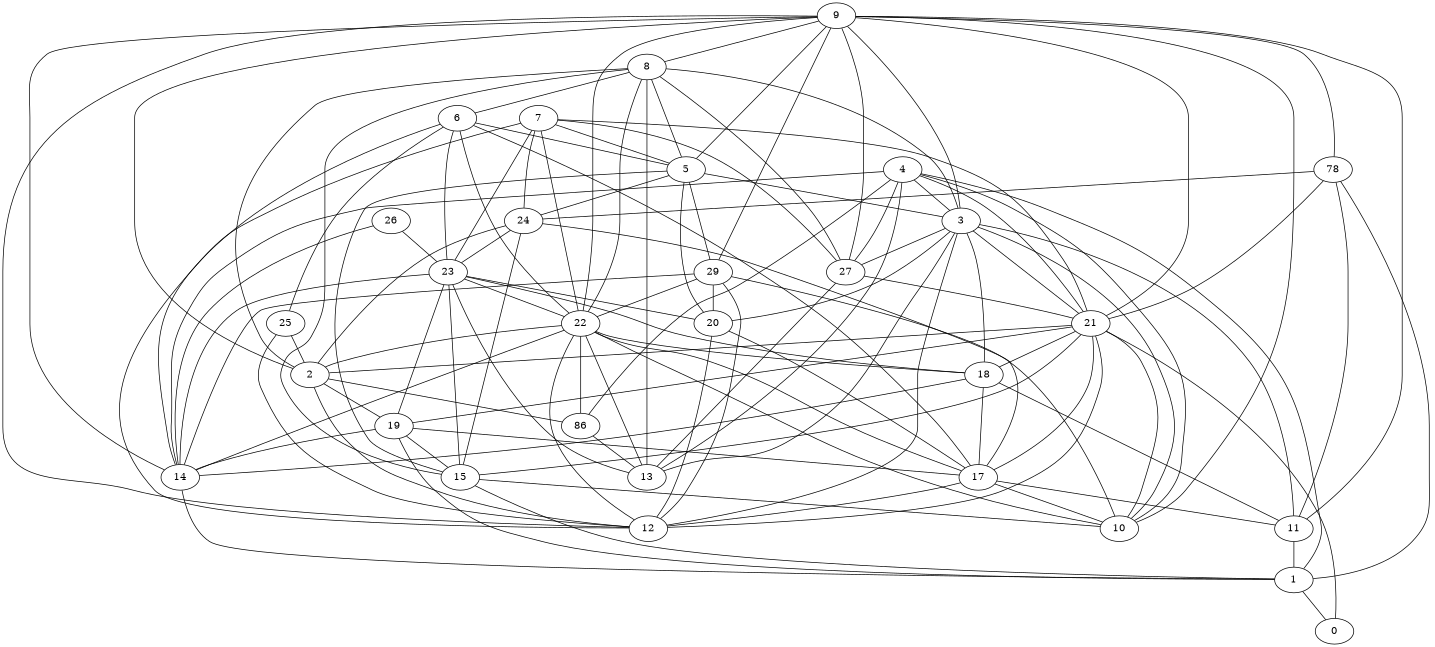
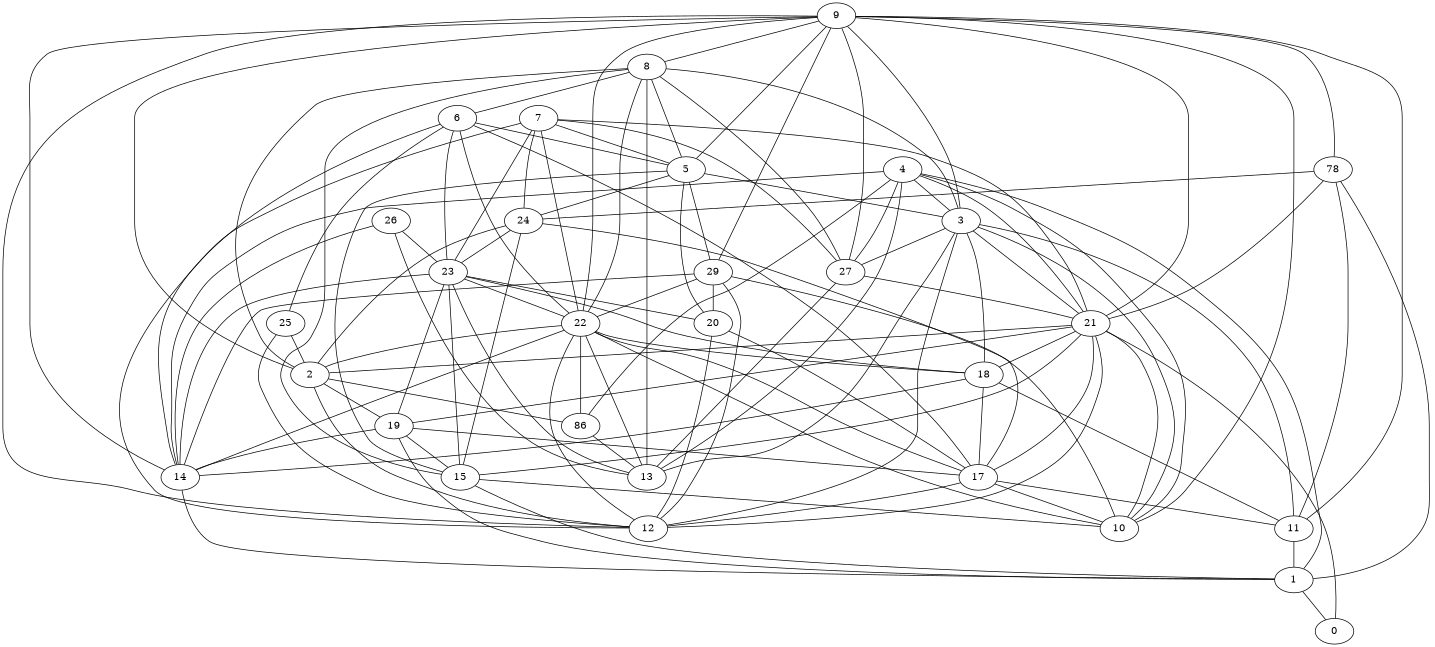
(854, 292) -> none
none -> (477, 391)
